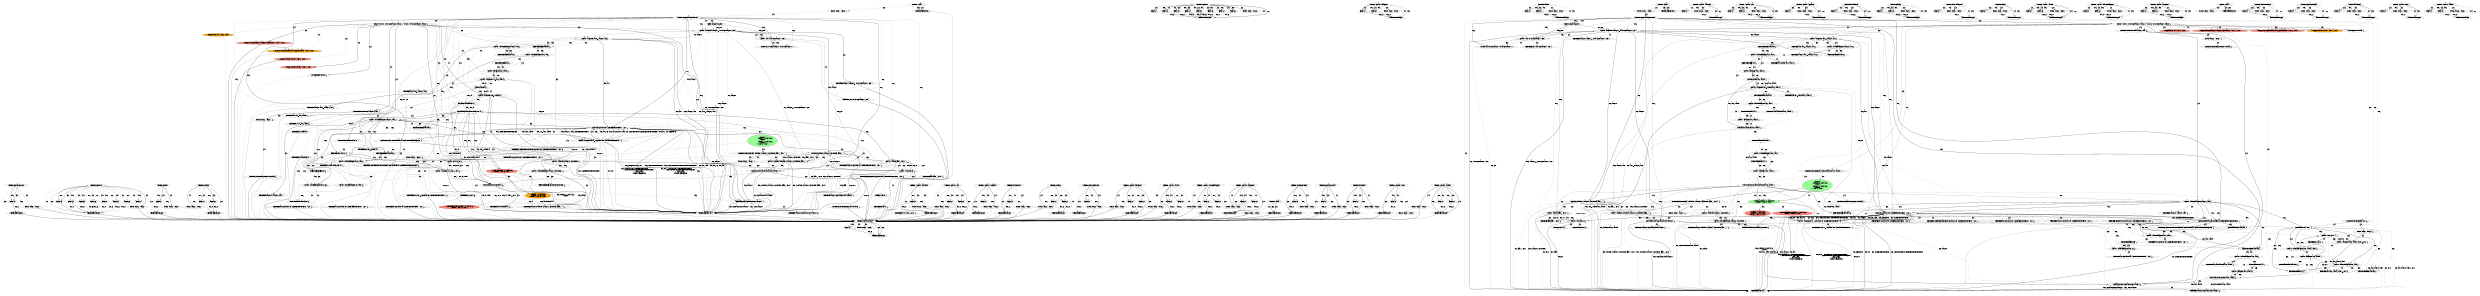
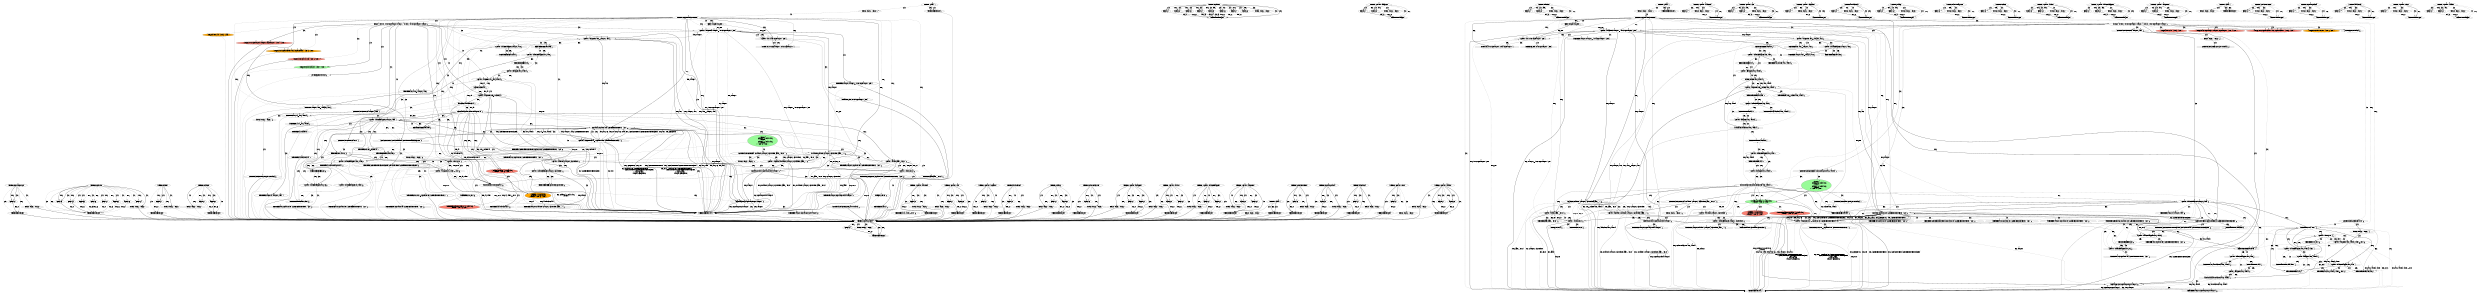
(298, 67) -> (312, 67)
(402, 100) -> (402, 100)
(413, 116) -> (413, 116)
(351, 124) -> (351, 124)
